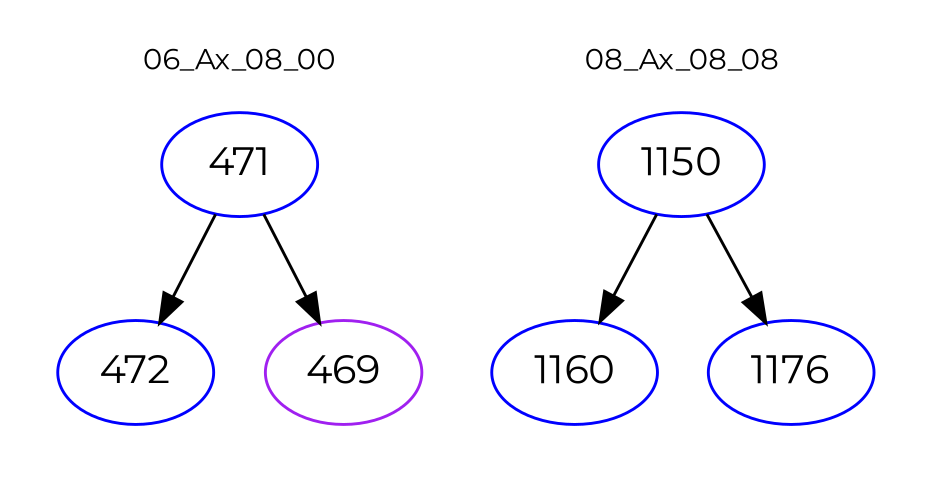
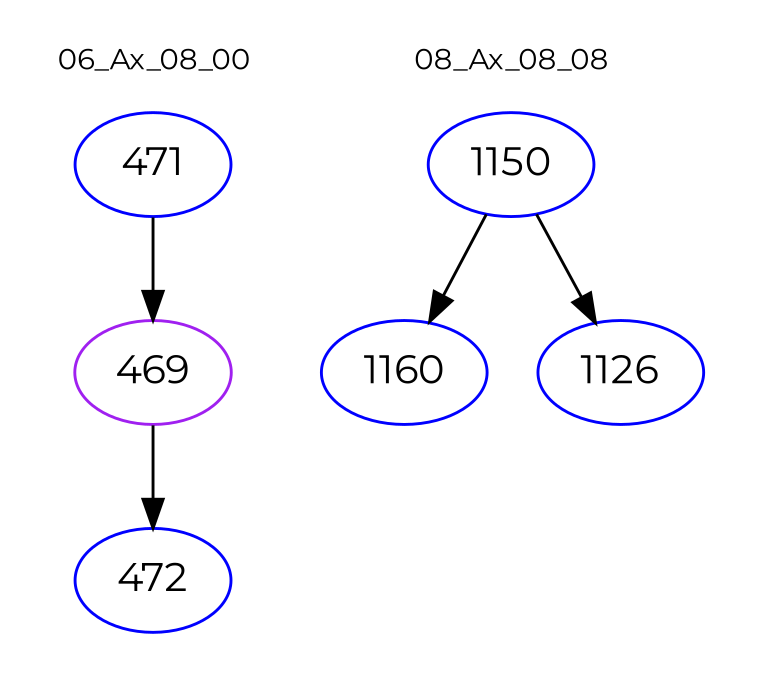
(194, 256) -> (153, 462)
(791, 372) -> (621, 372)
